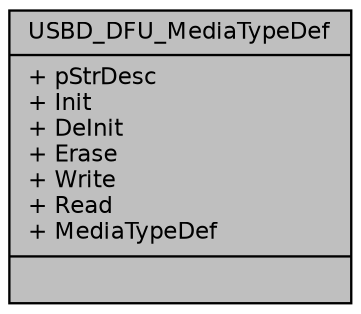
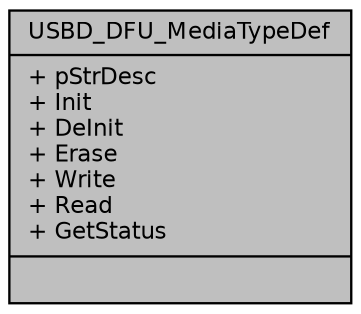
(124, 232) -> (98, 232)
